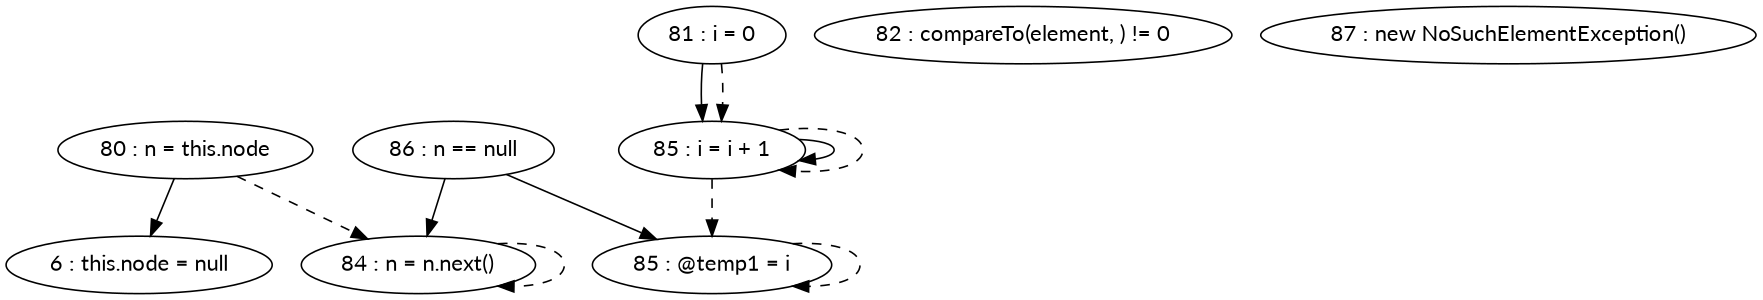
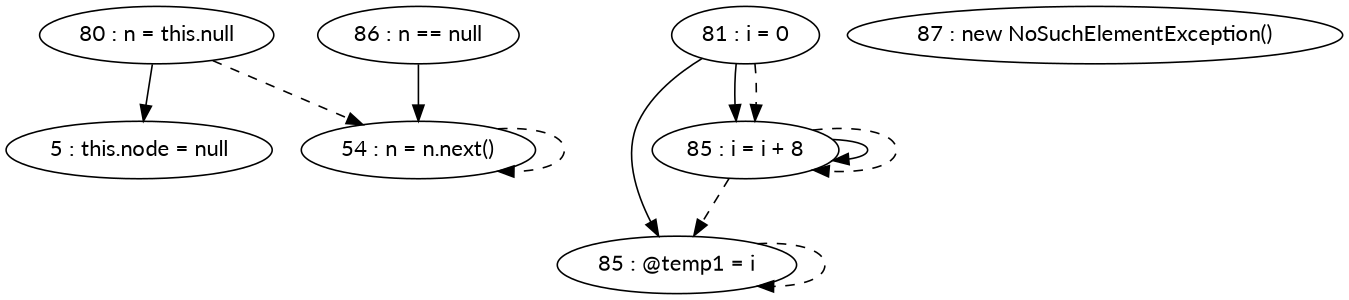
(1023, 35) -> none
(185, 150) -> (157, 35)
(712, 150) -> (746, 150)
(574, 204) -> (636, 128)
(139, 265) -> (139, 150)
(418, 265) -> (418, 150)
